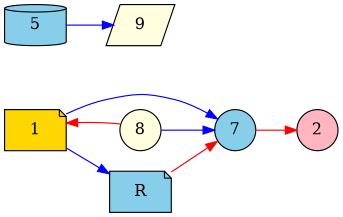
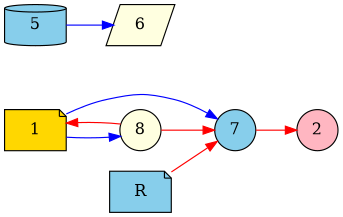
(140, 25) -> (140, 25)
(182, 130) -> (182, 130)
(83, 158) -> (88, 138)
